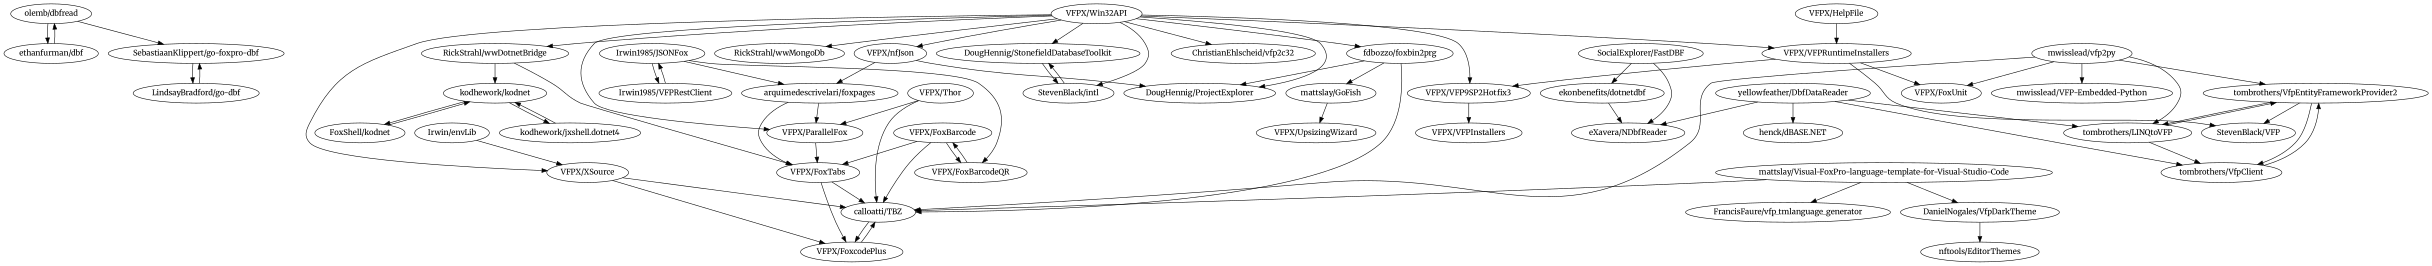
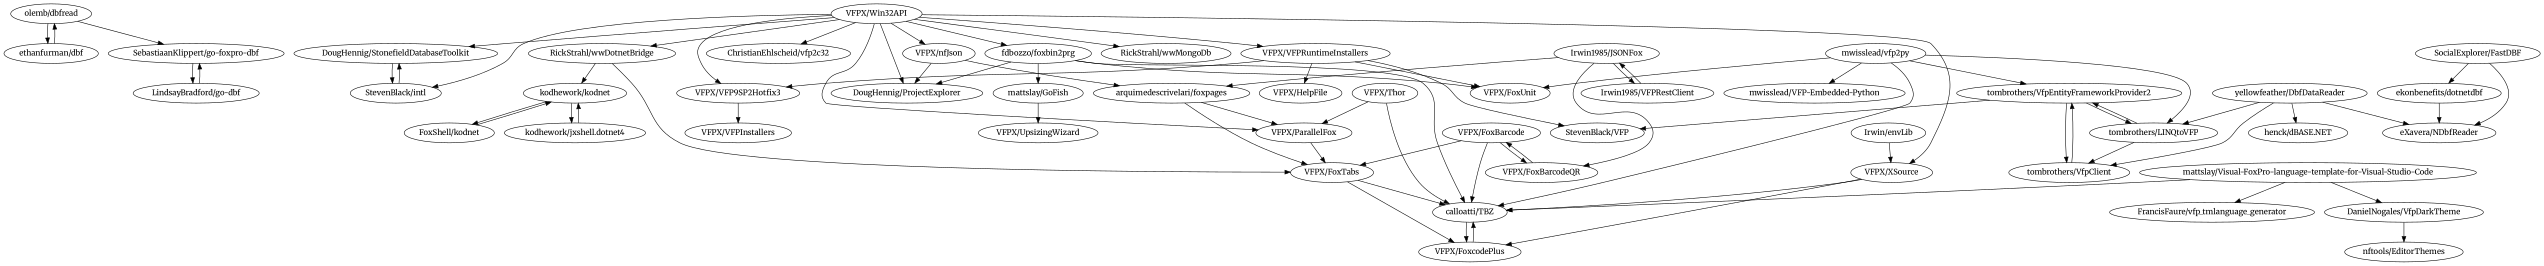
(1837, 31) -> (1309, 71)
none -> (1273, 74)
